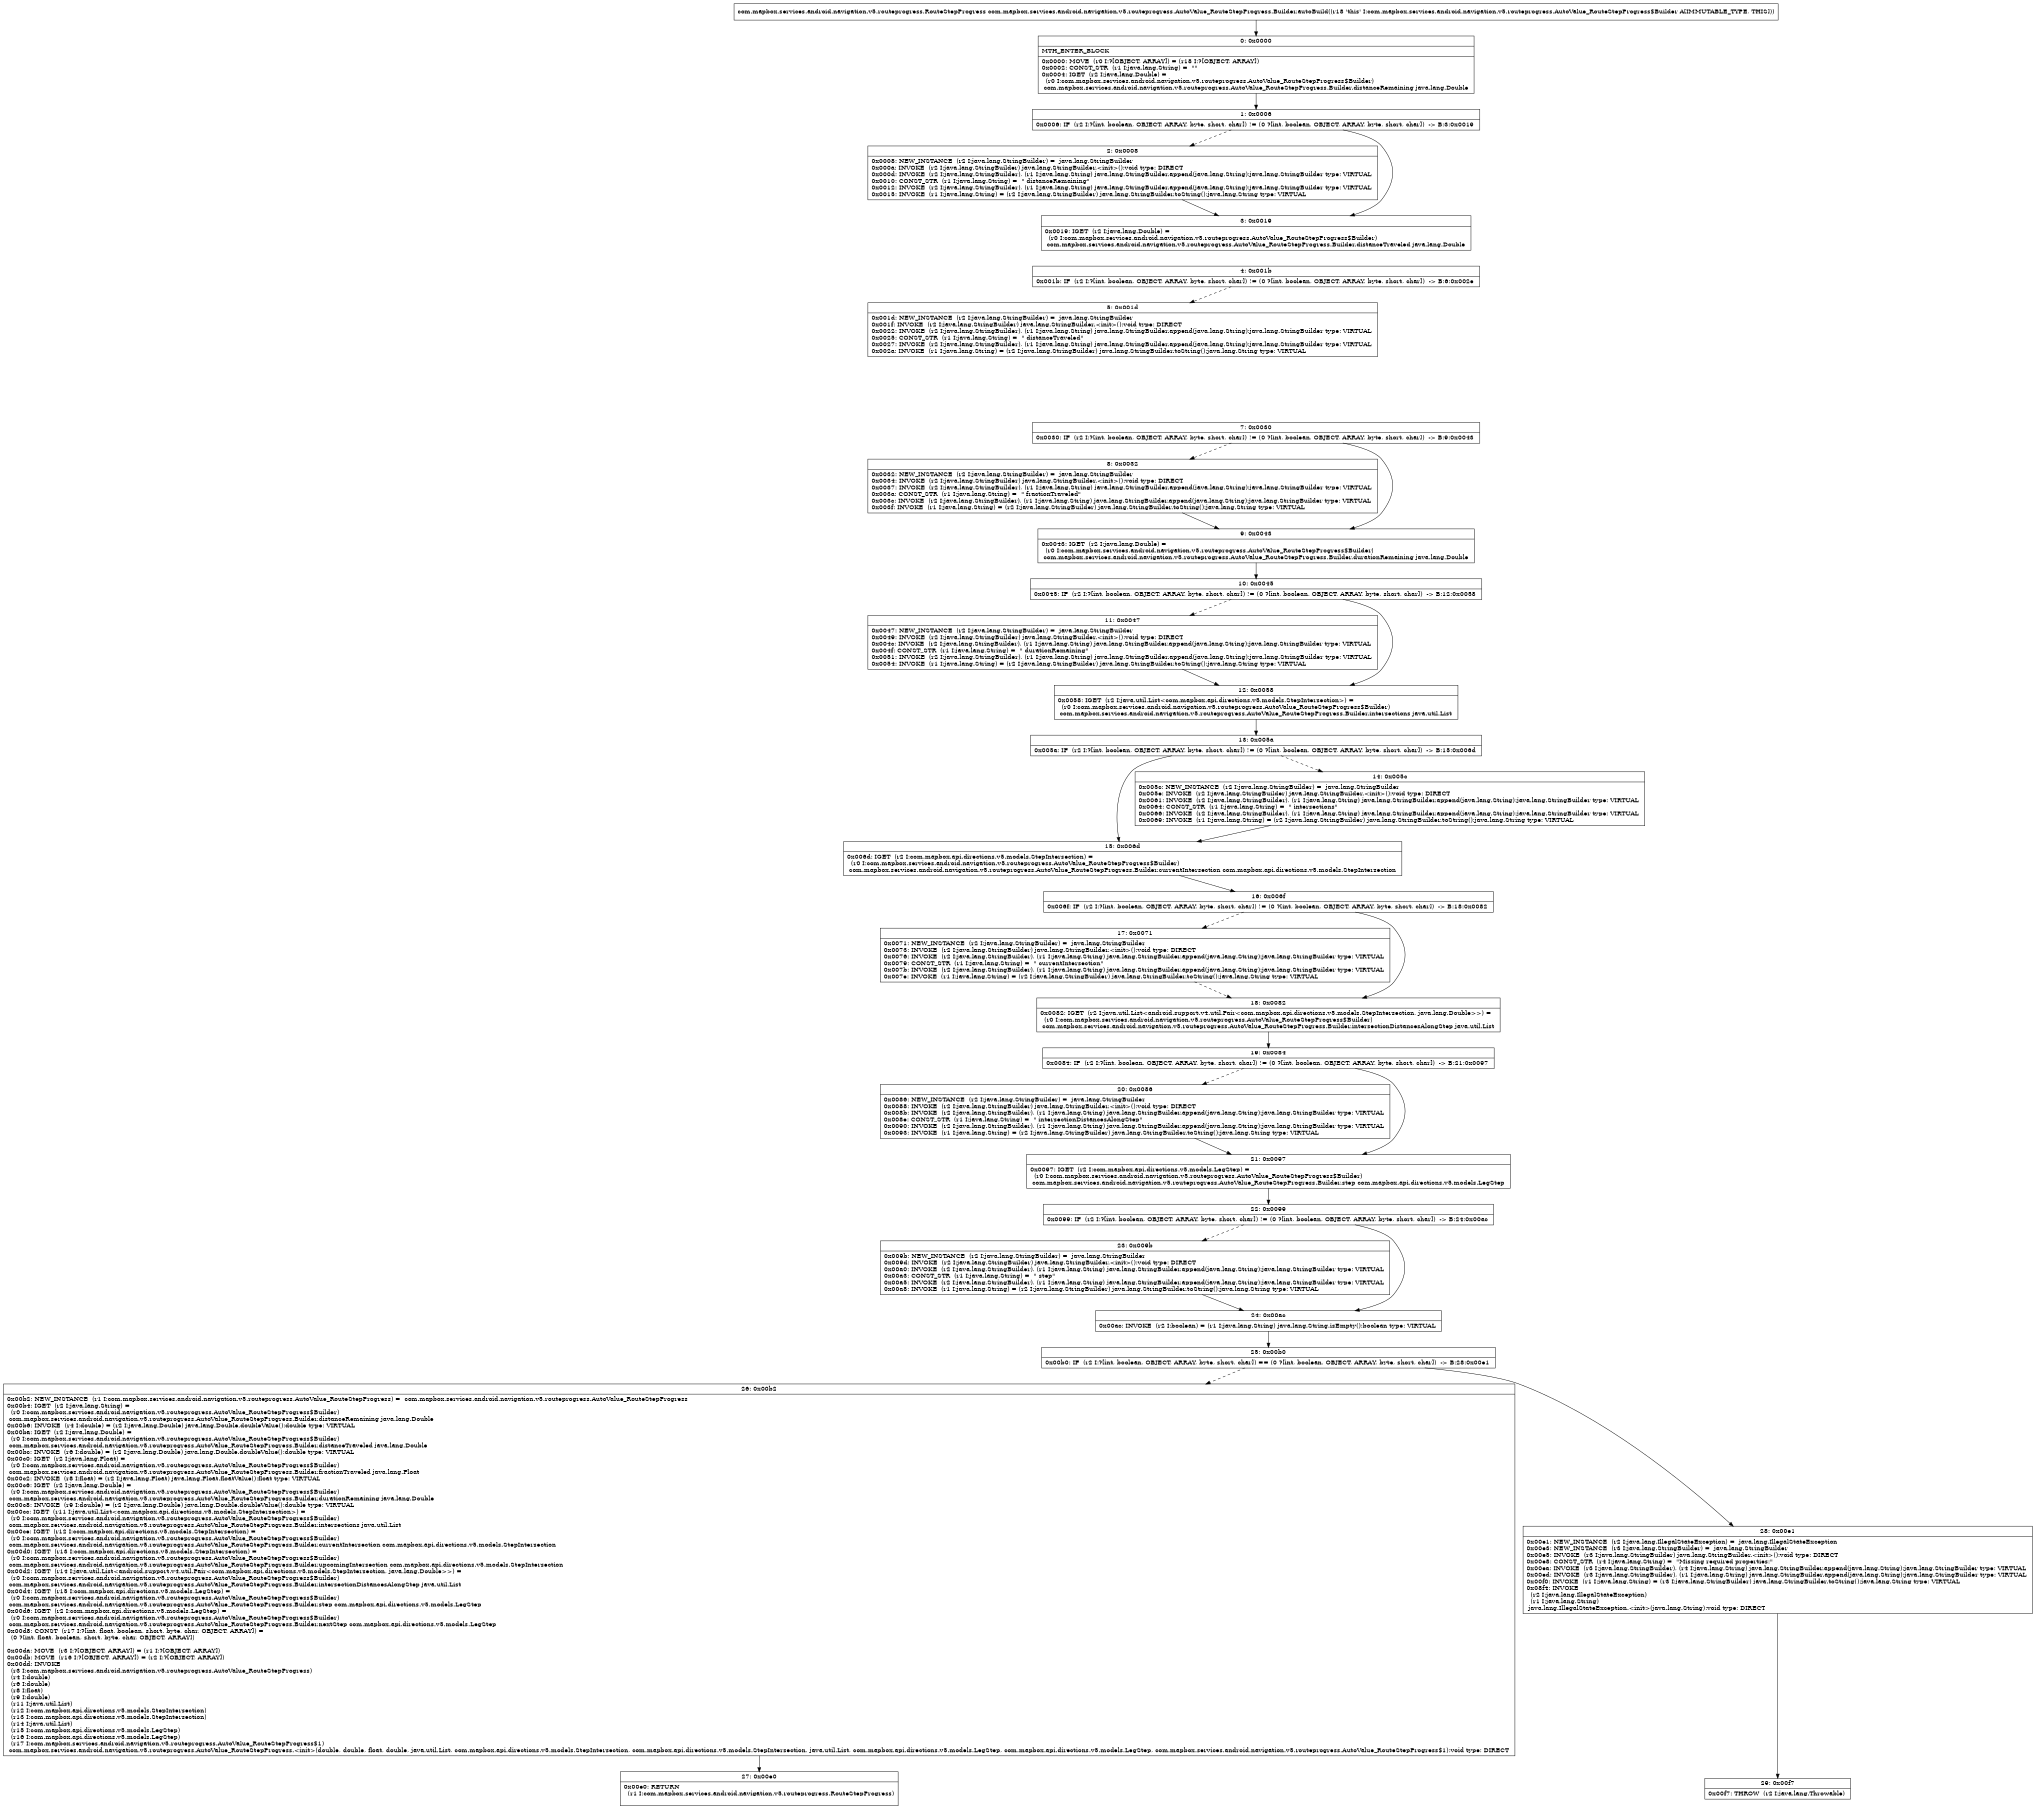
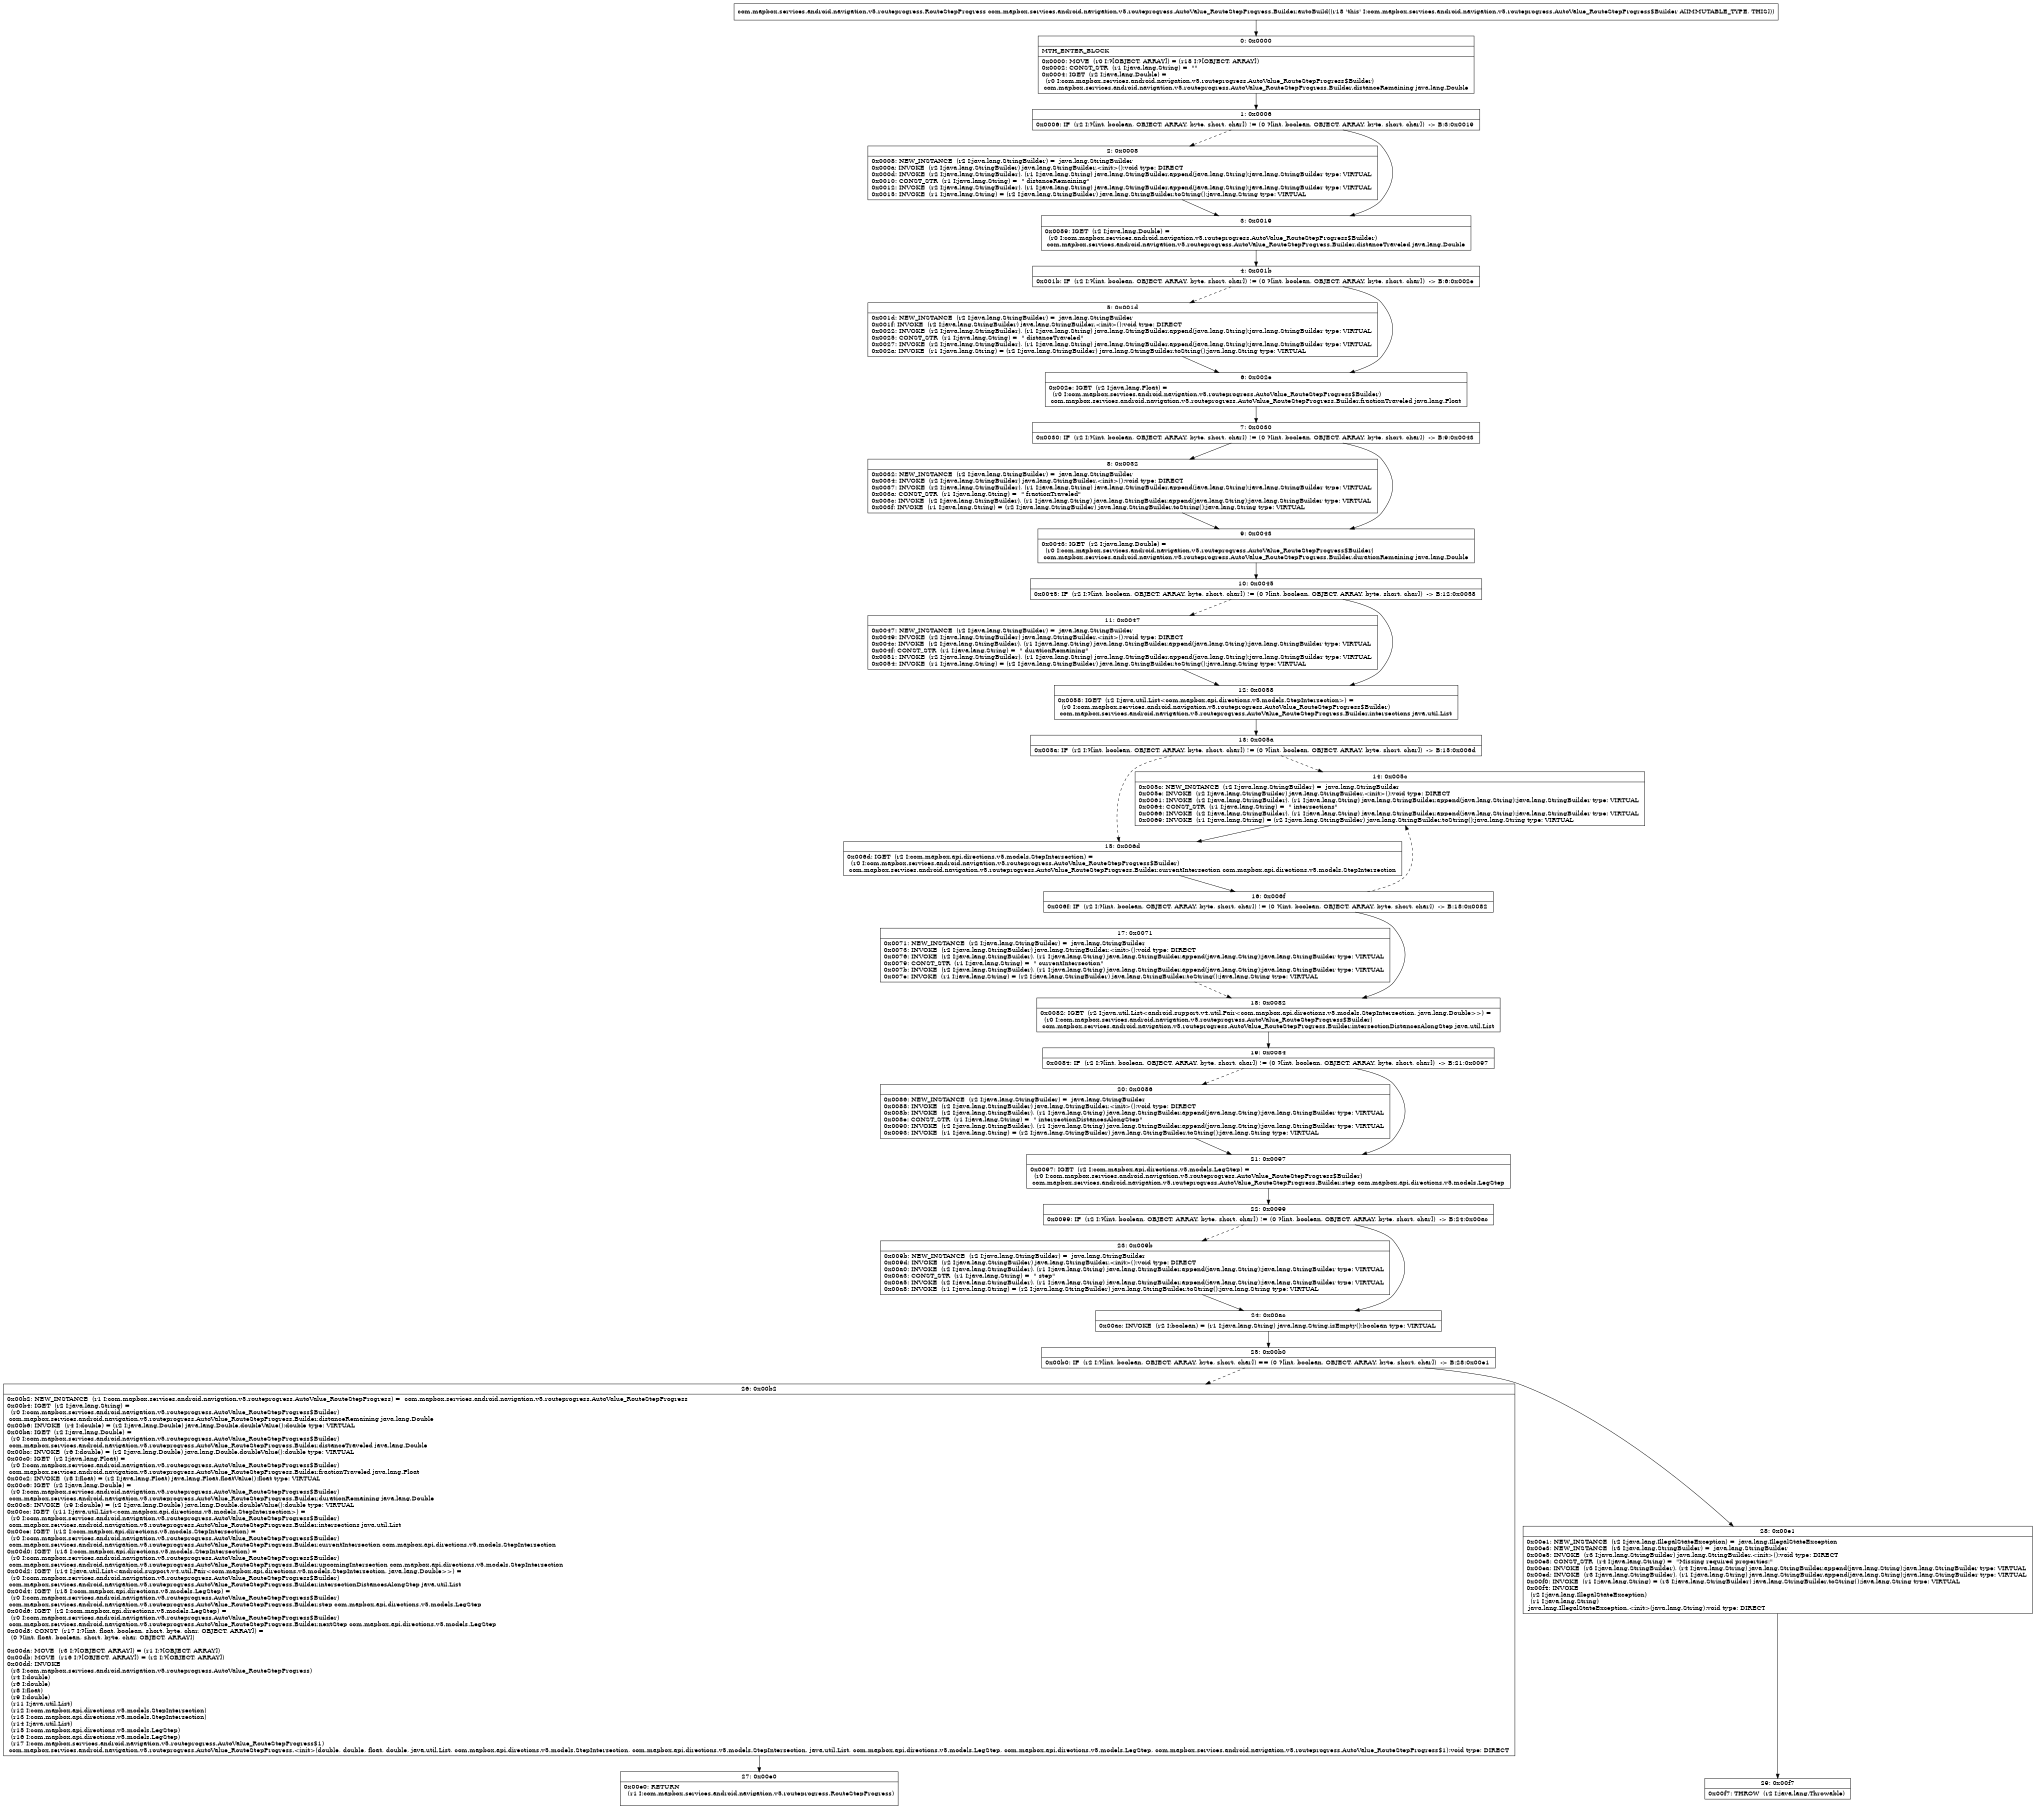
(1109, 231) -> (1109, 231)
none -> (1256, 256)
none -> (1256, 390)
(1213, 450) -> (1213, 450)
(1124, 782) -> (1124, 782)
(1225, 919) -> (1407, 873)
(1555, 1588) -> (1555, 1588)
